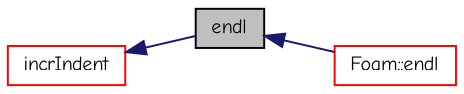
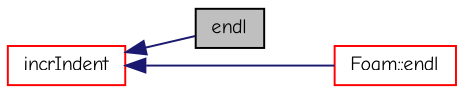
(309, 46) -> (240, 66)
